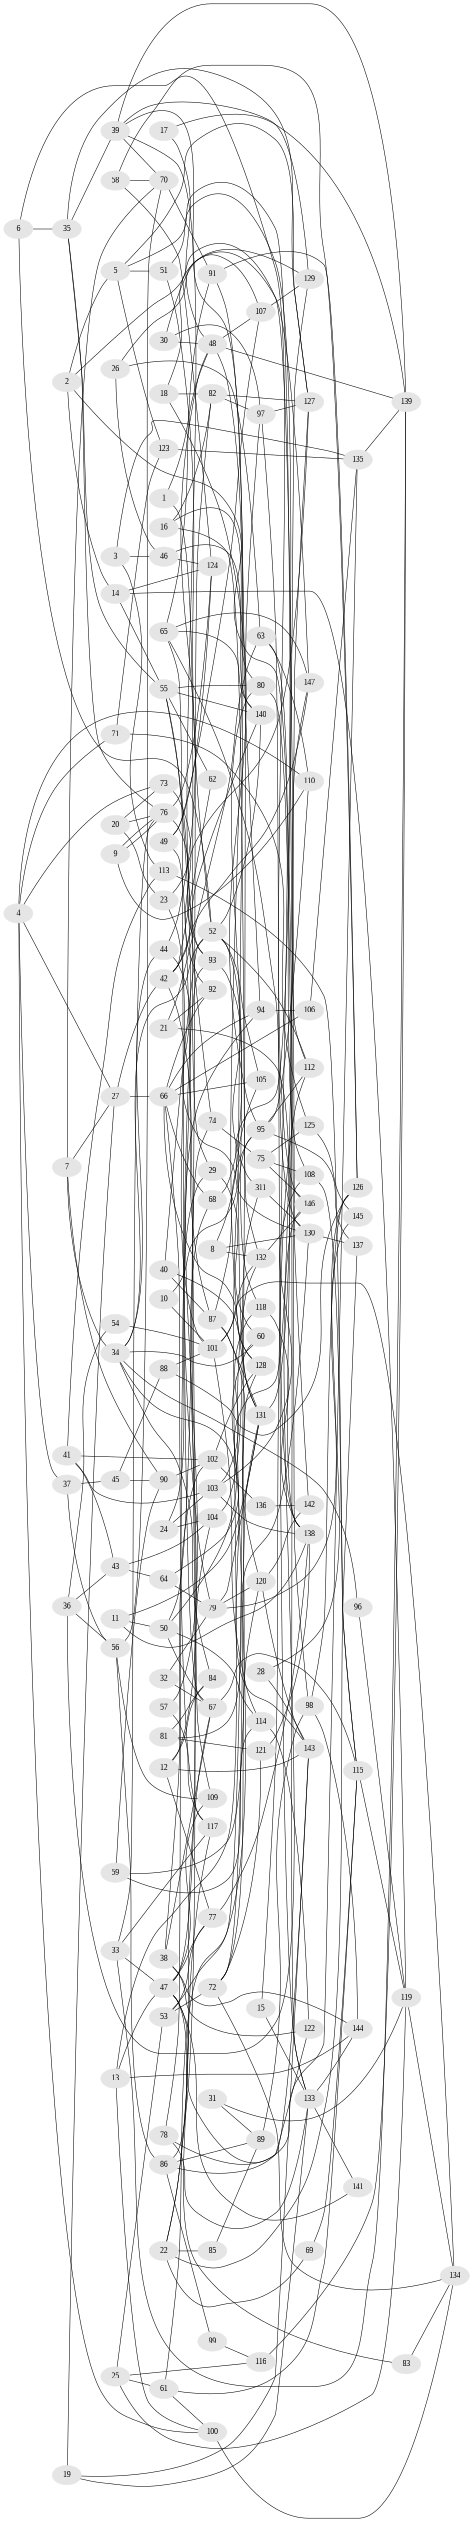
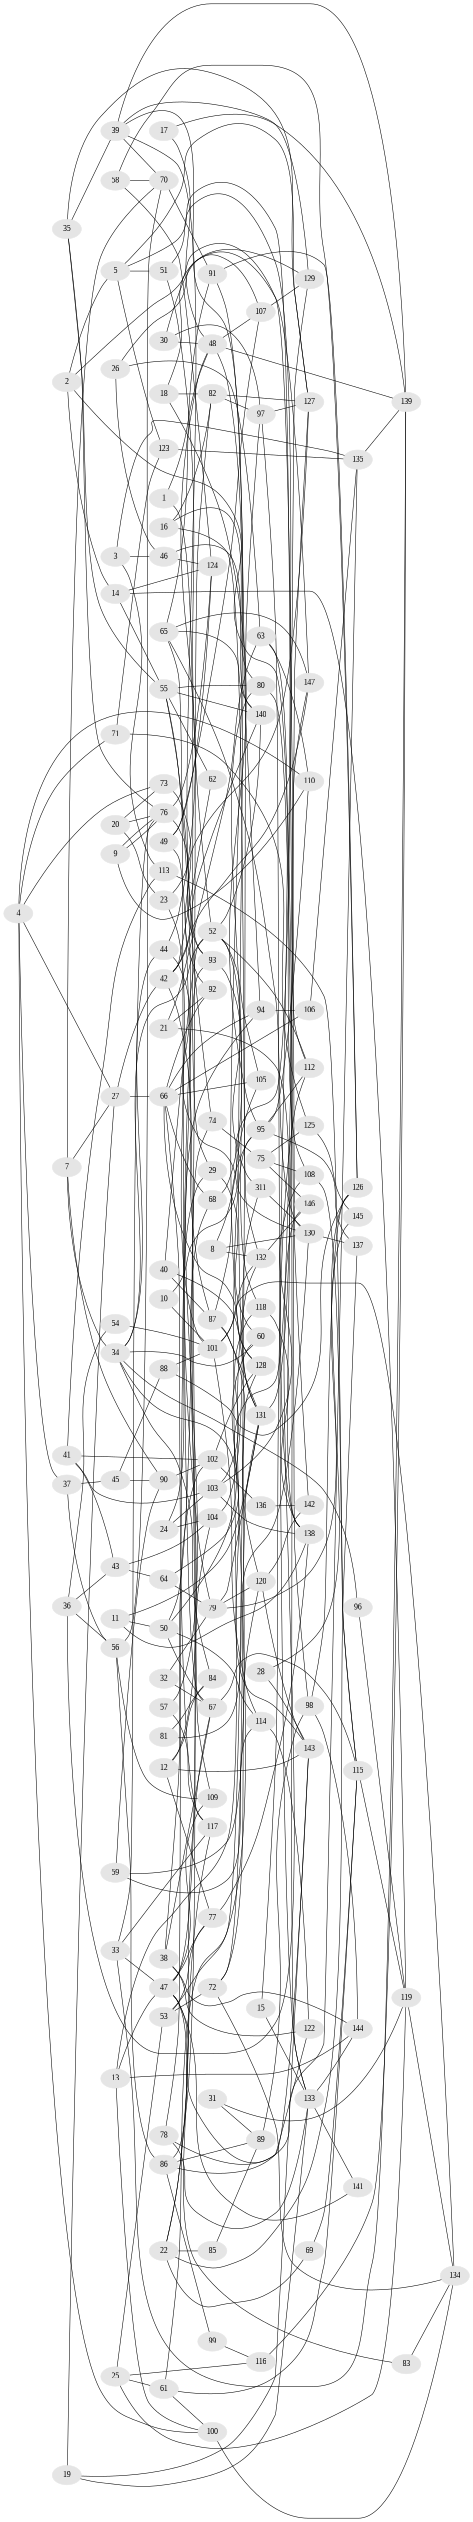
(18, 229) -> none
(261, 1751) -> none
